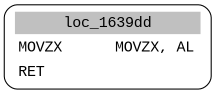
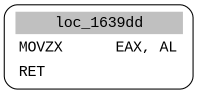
(107, 47) -> (98, 47)
